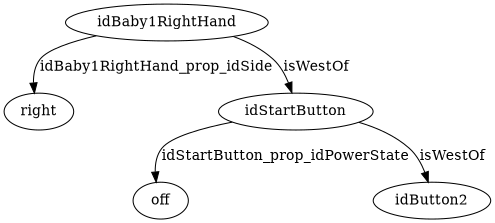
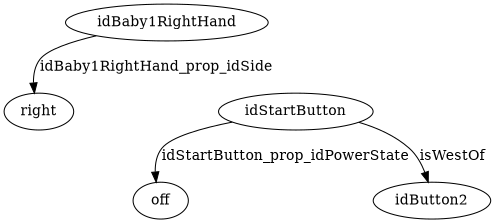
(266, 54) -> none
